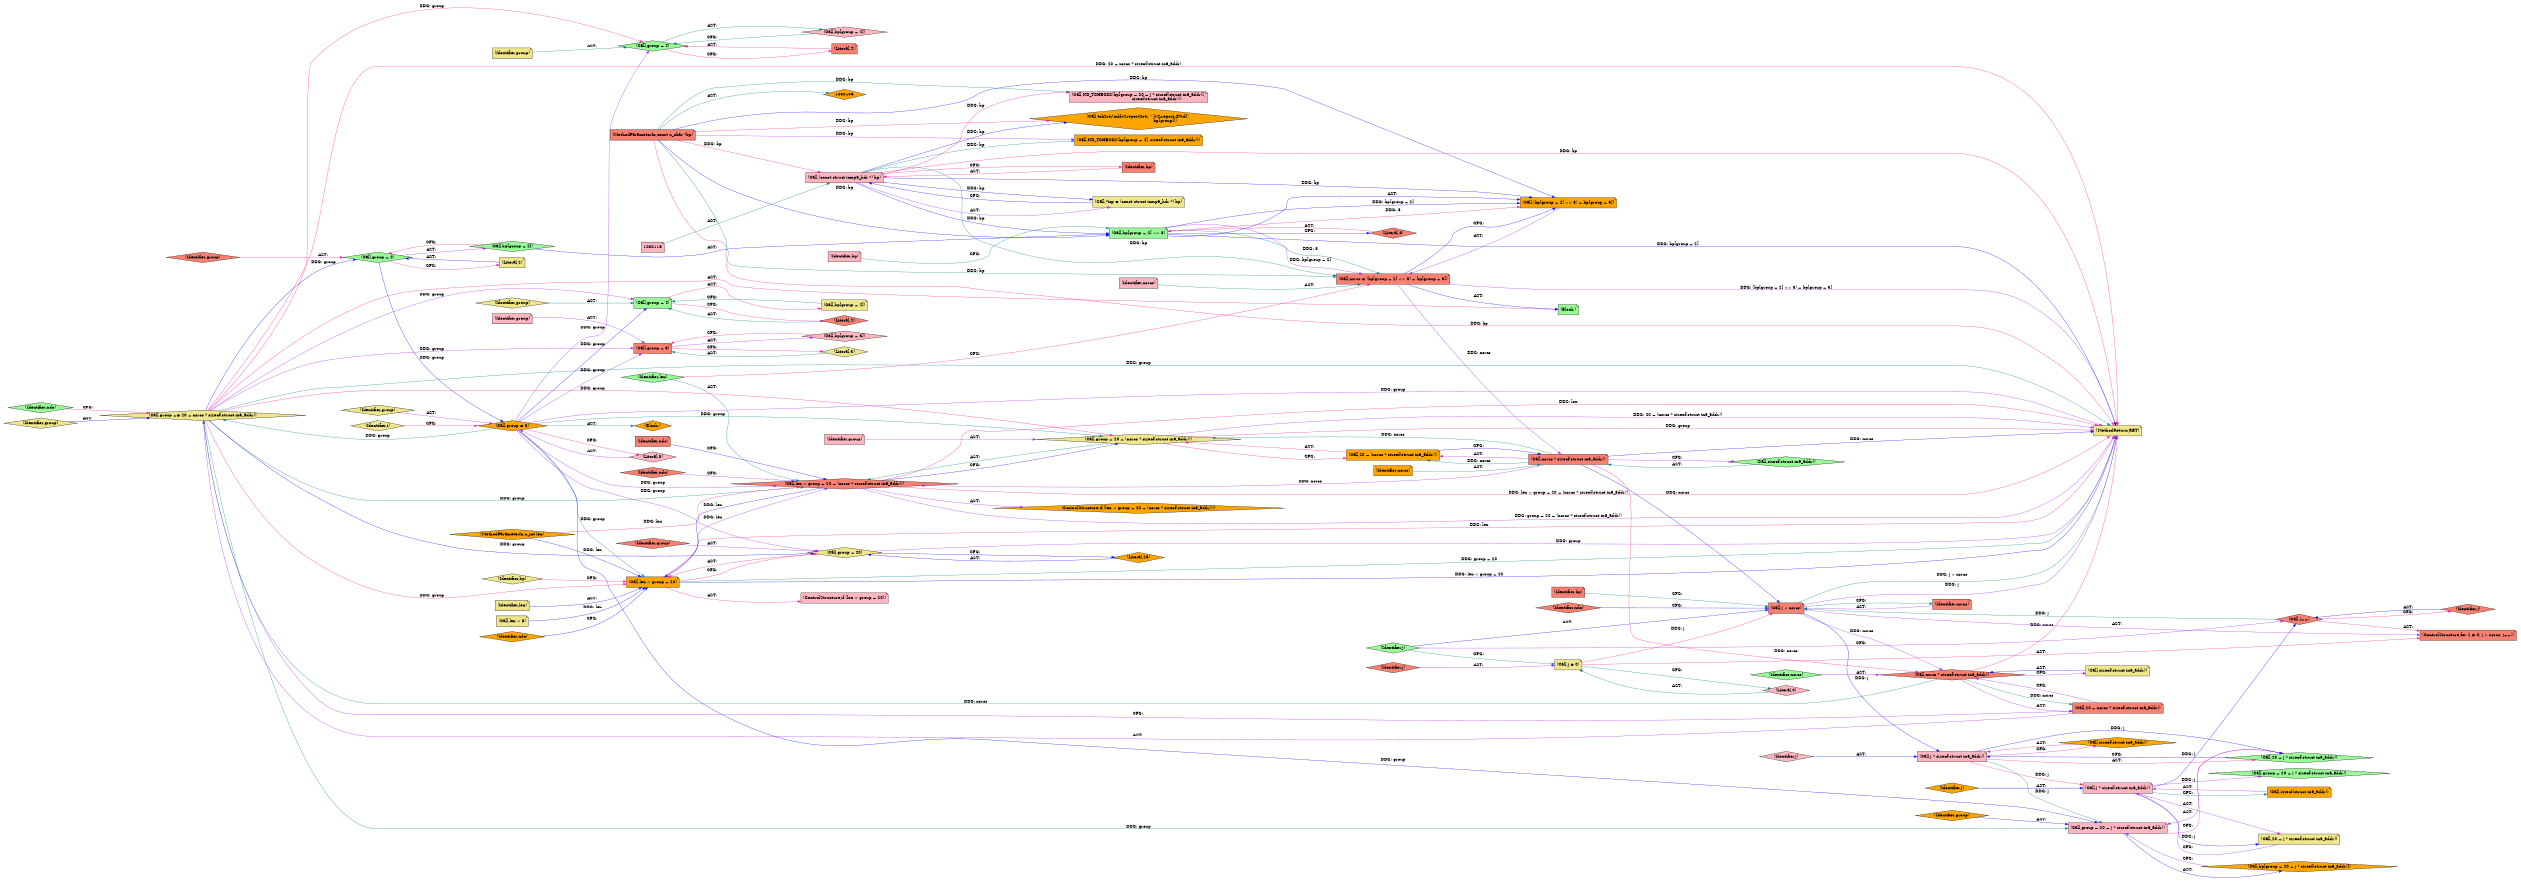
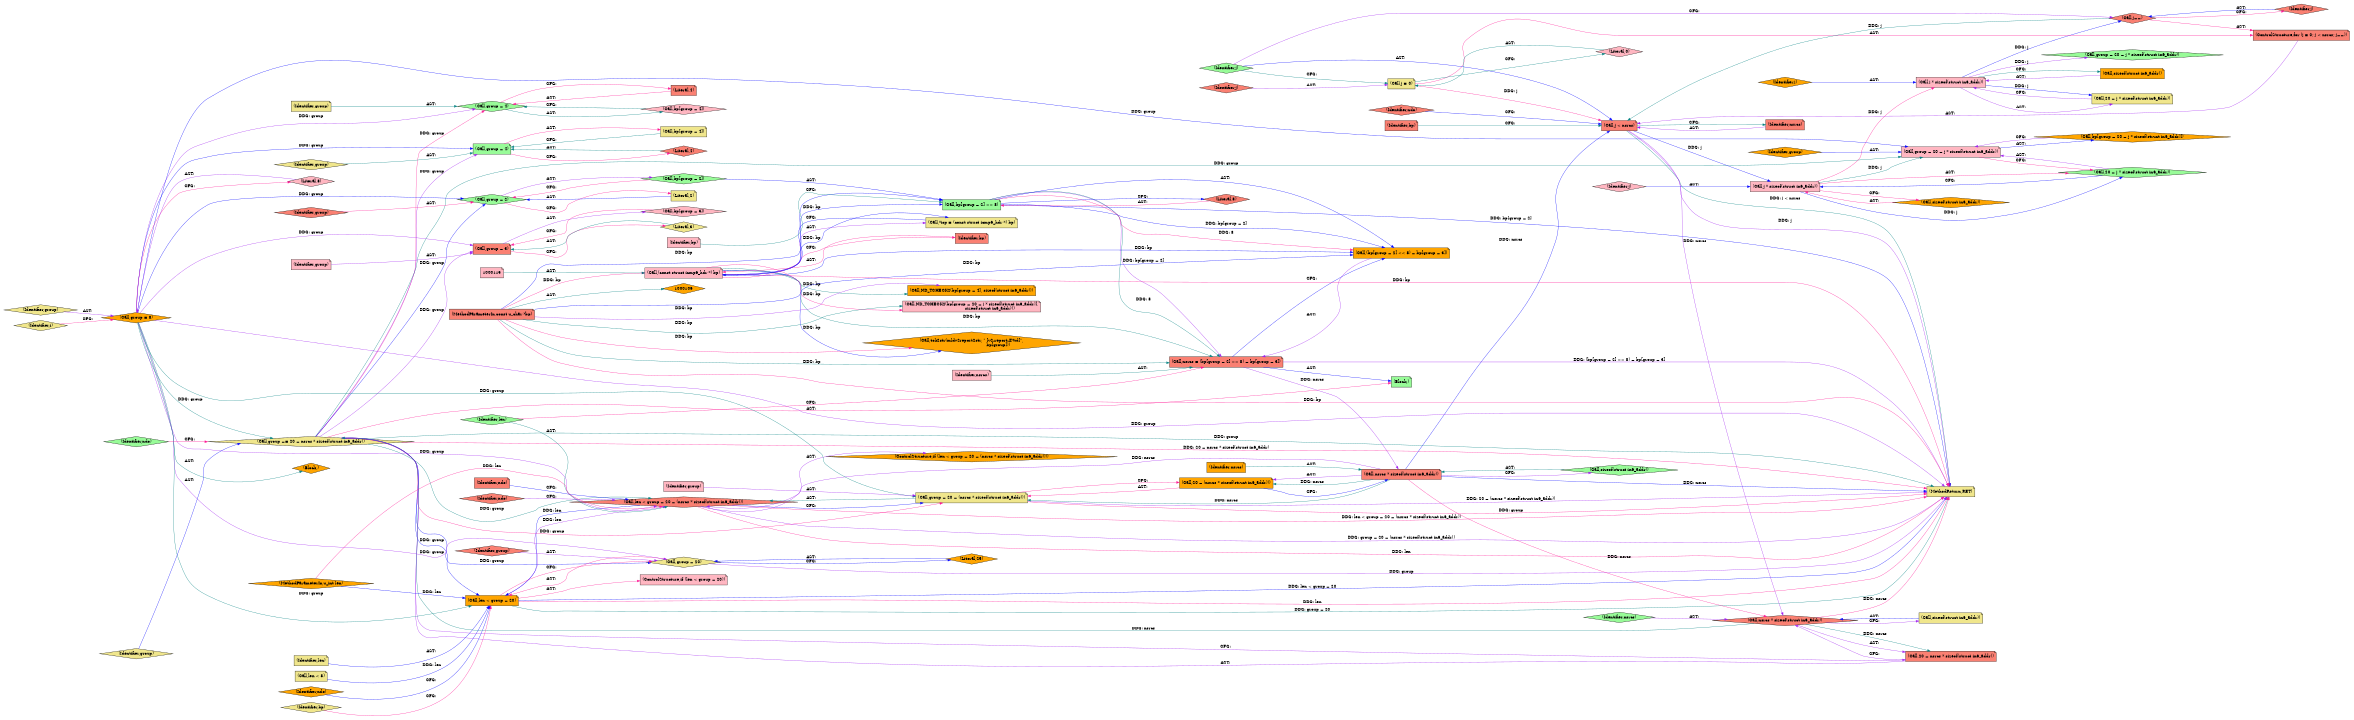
(418, 358) -> (268, 197)
(1139, 439) -> (972, 498)
(376, 590) -> (420, 542)
(2110, 628) -> (1983, 115)
